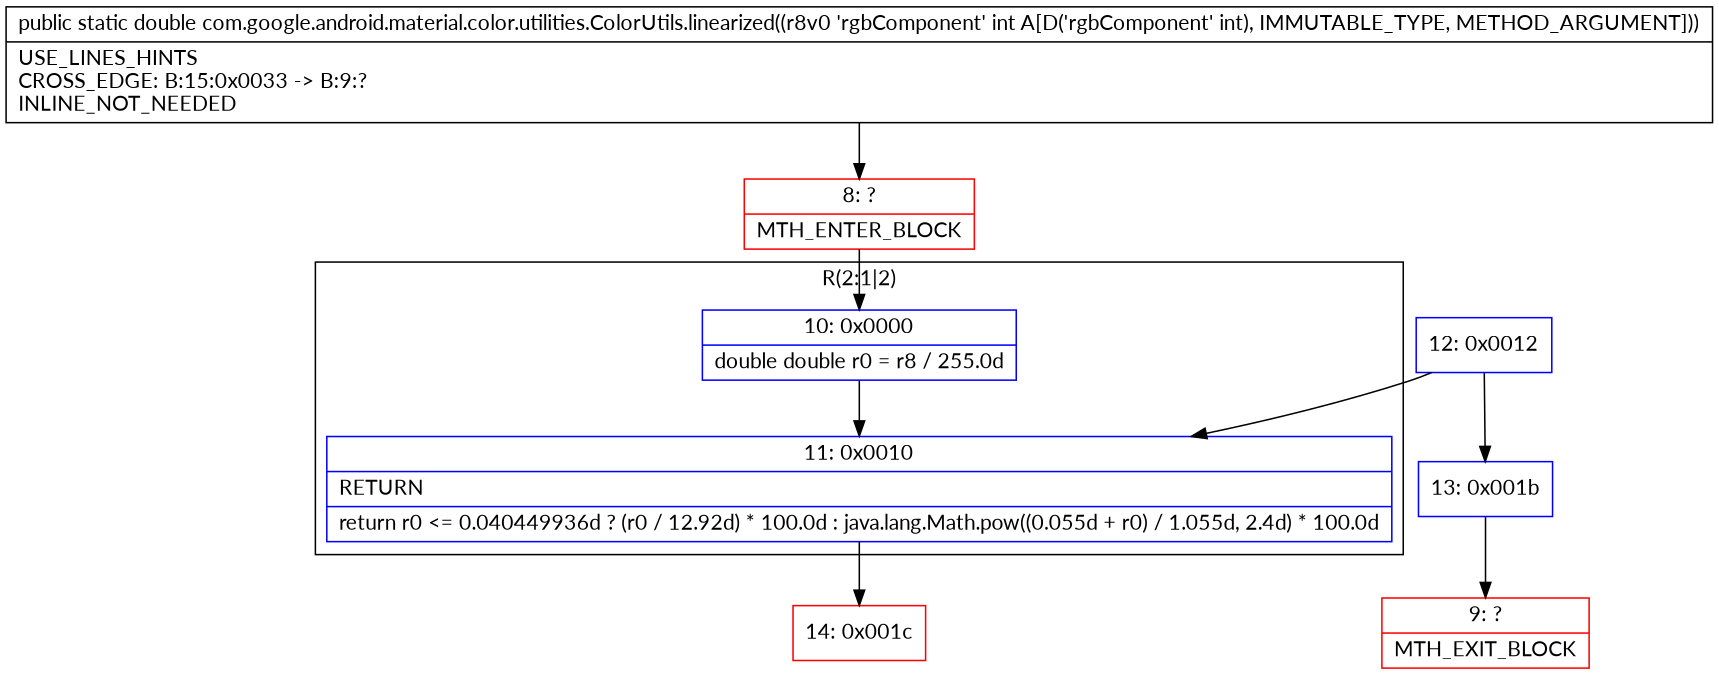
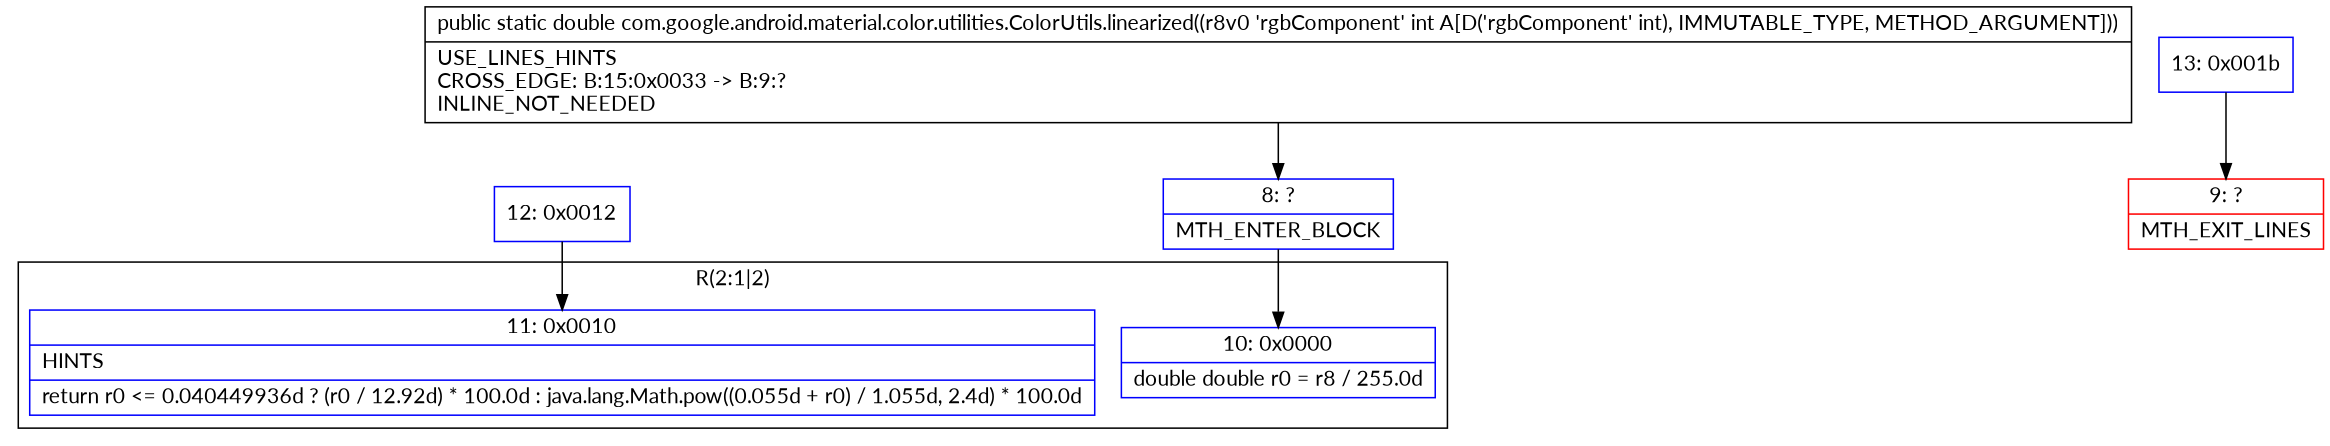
(859, 214) -> (1278, 214)
(859, 401) -> none
(1485, 410) -> none
(382, 488) -> (73, 362)
(859, 633) -> none
(1486, 650) -> (2226, 231)
